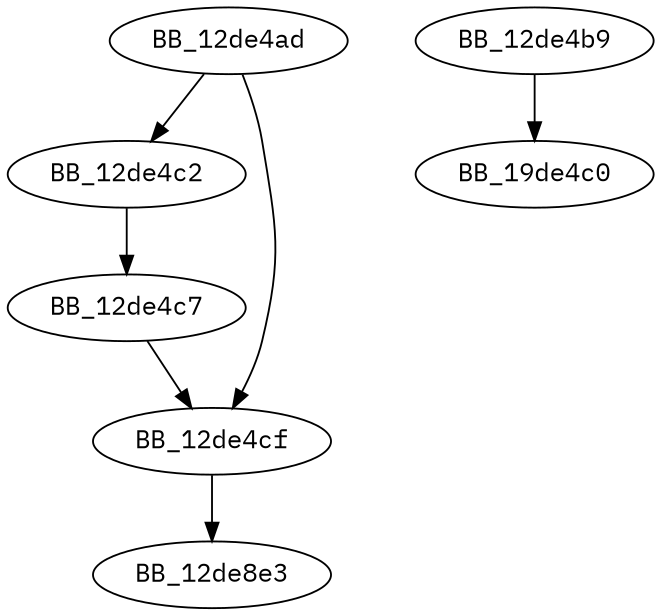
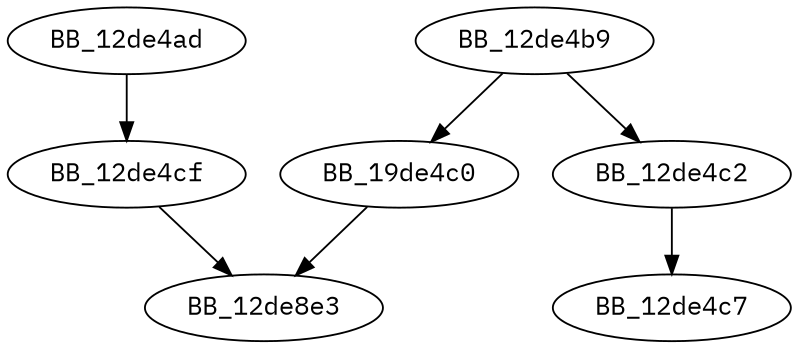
(183, 100) -> (597, 101)
none -> (338, 235)
(164, 367) -> none
